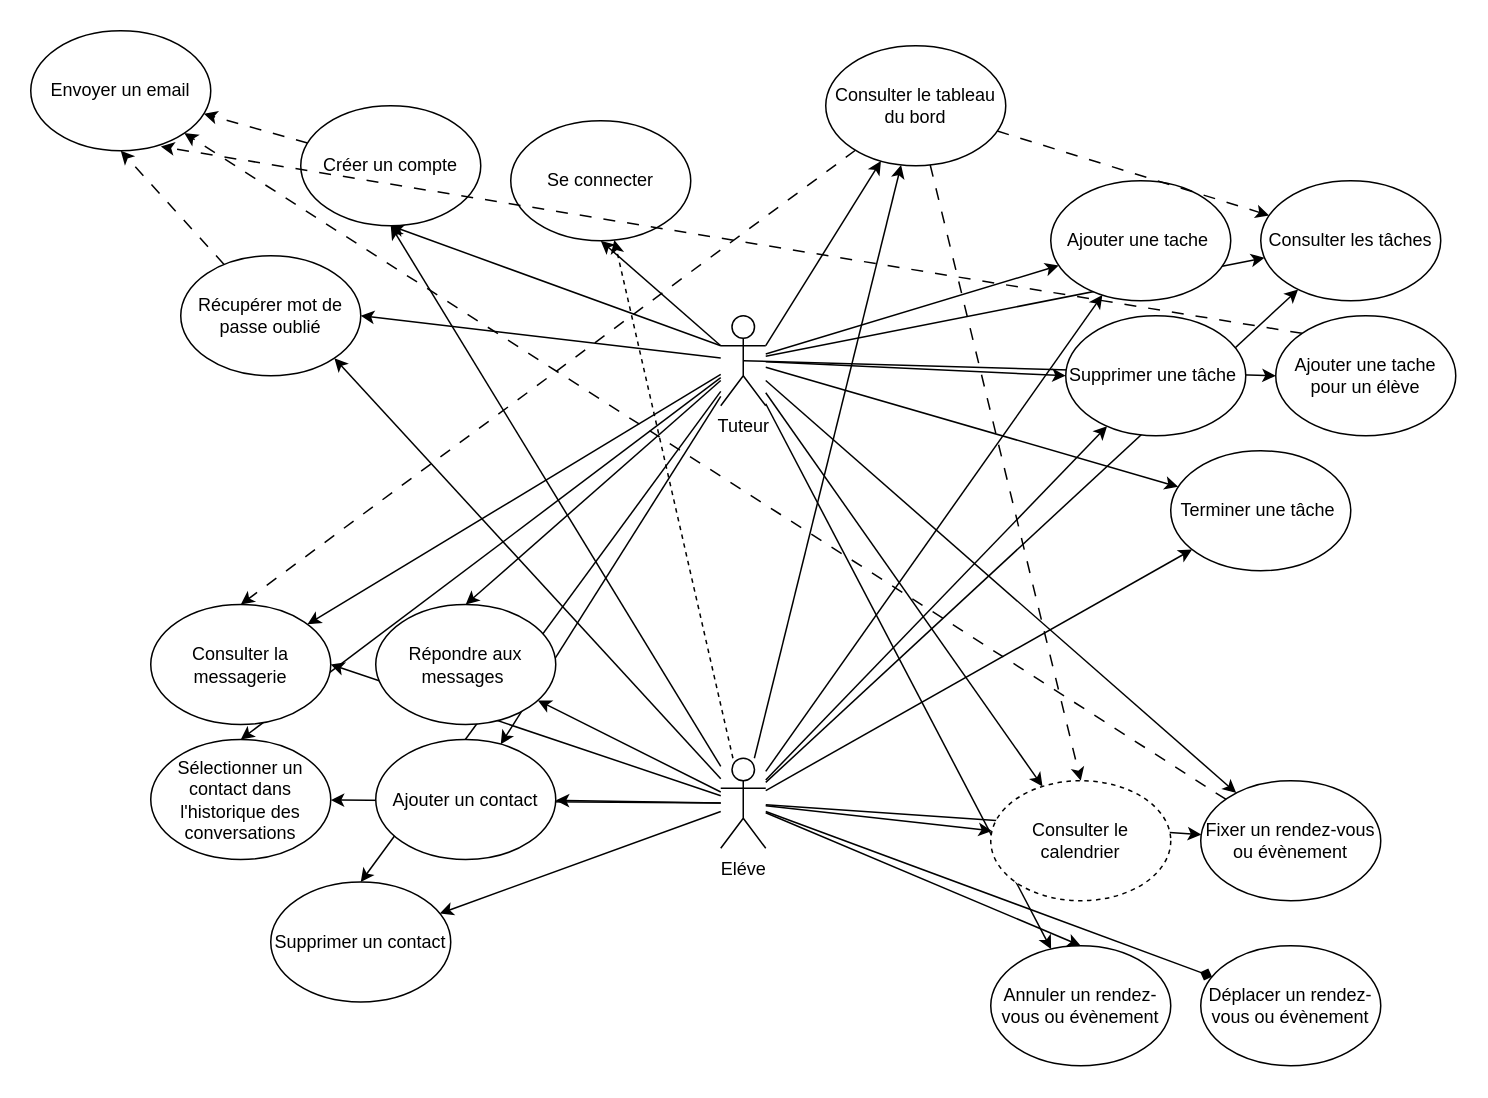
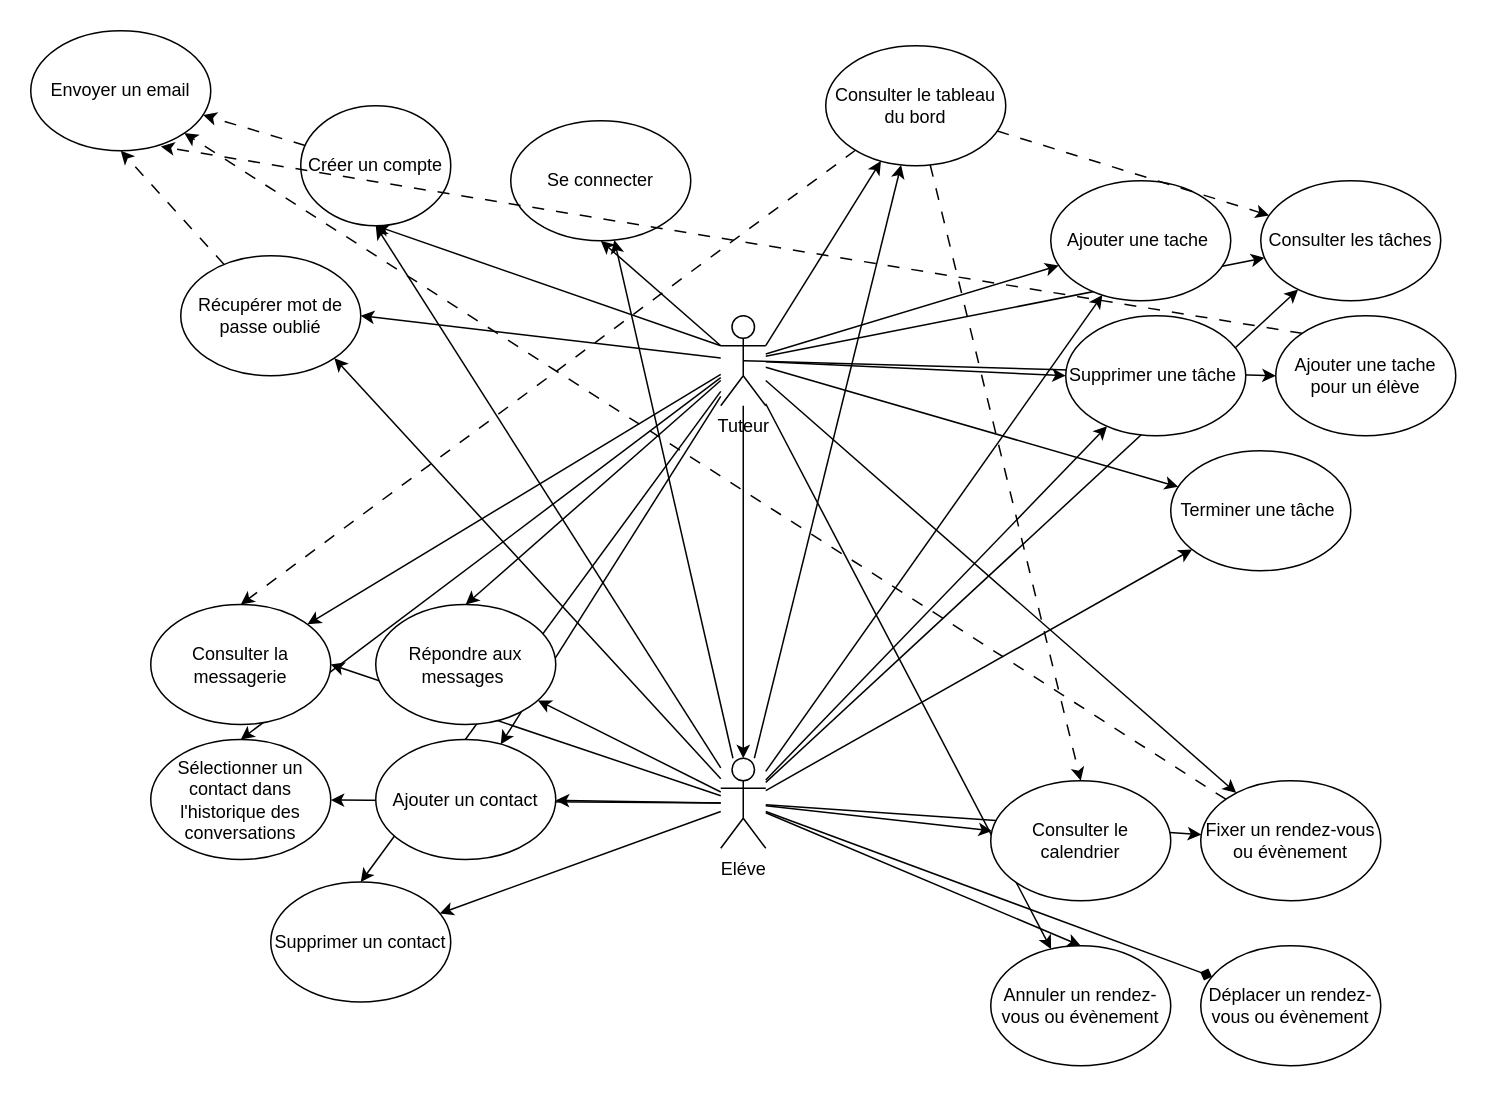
(391, 166) -> (376, 166)
(835, 492) -> (743, 577)
(701, 619) -> (701, 619)
(1081, 841) -> (1081, 841)
